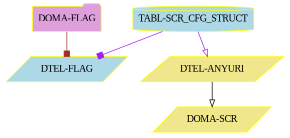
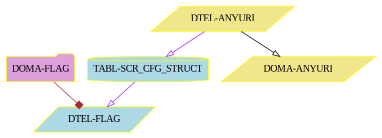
(202, 41) -> (188, 42)
(133, 43) -> (124, 92)
(212, 119) -> (298, 69)
